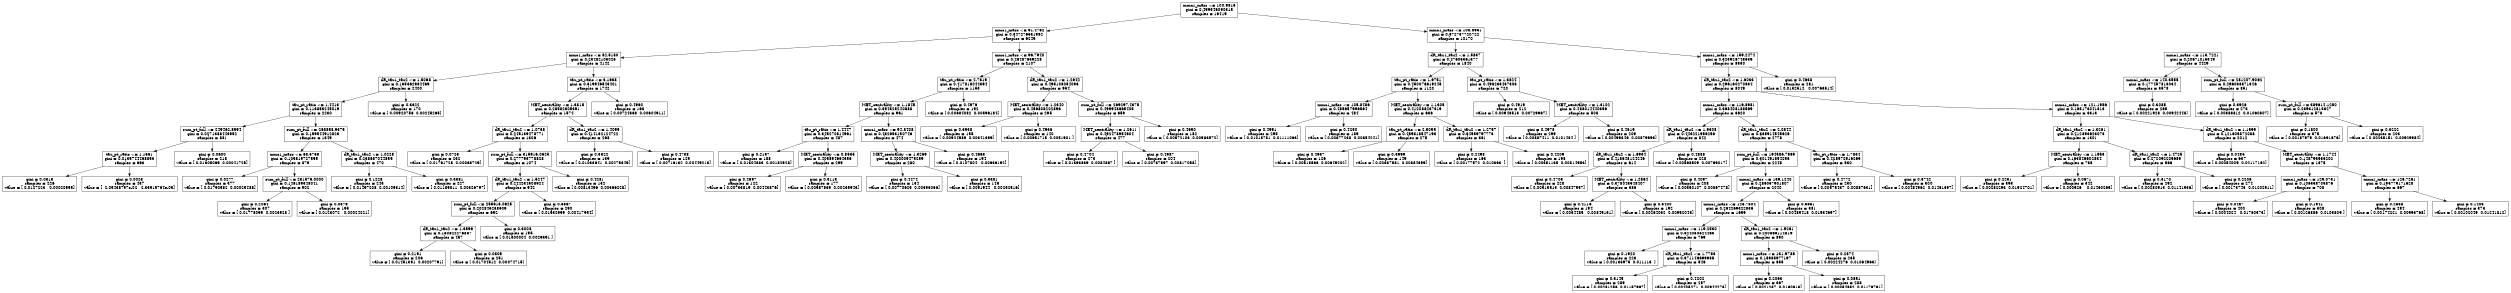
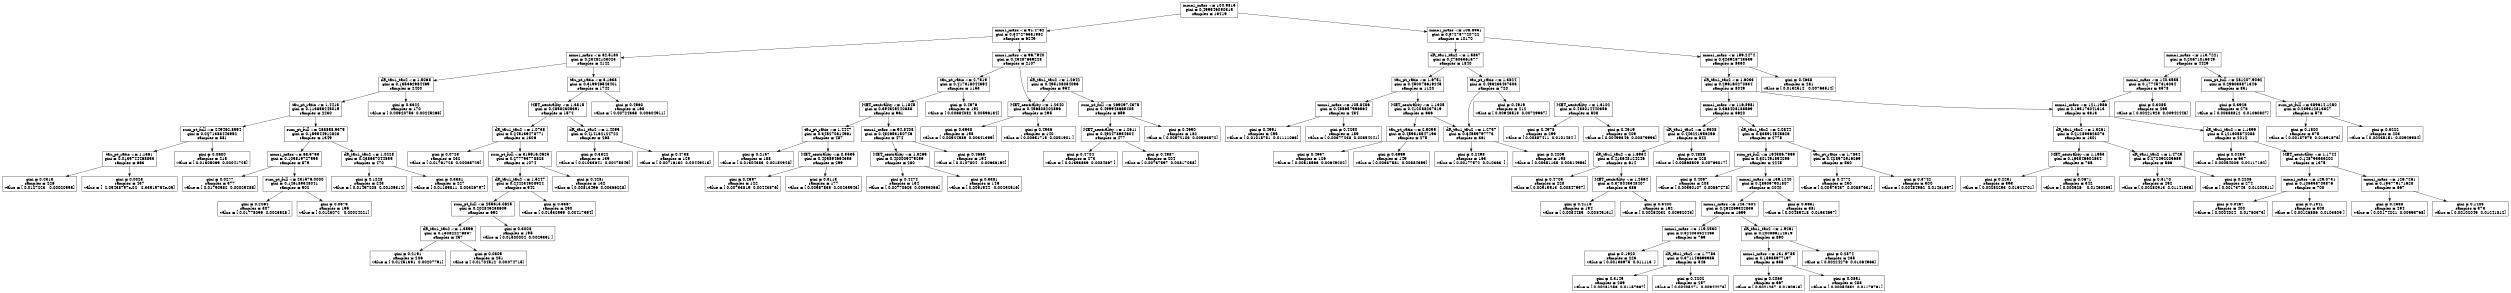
(1036, 71) -> (1022, 84)
(1537, 96) -> (1469, 106)
none -> (2118, 96)
(1691, 245) -> none
